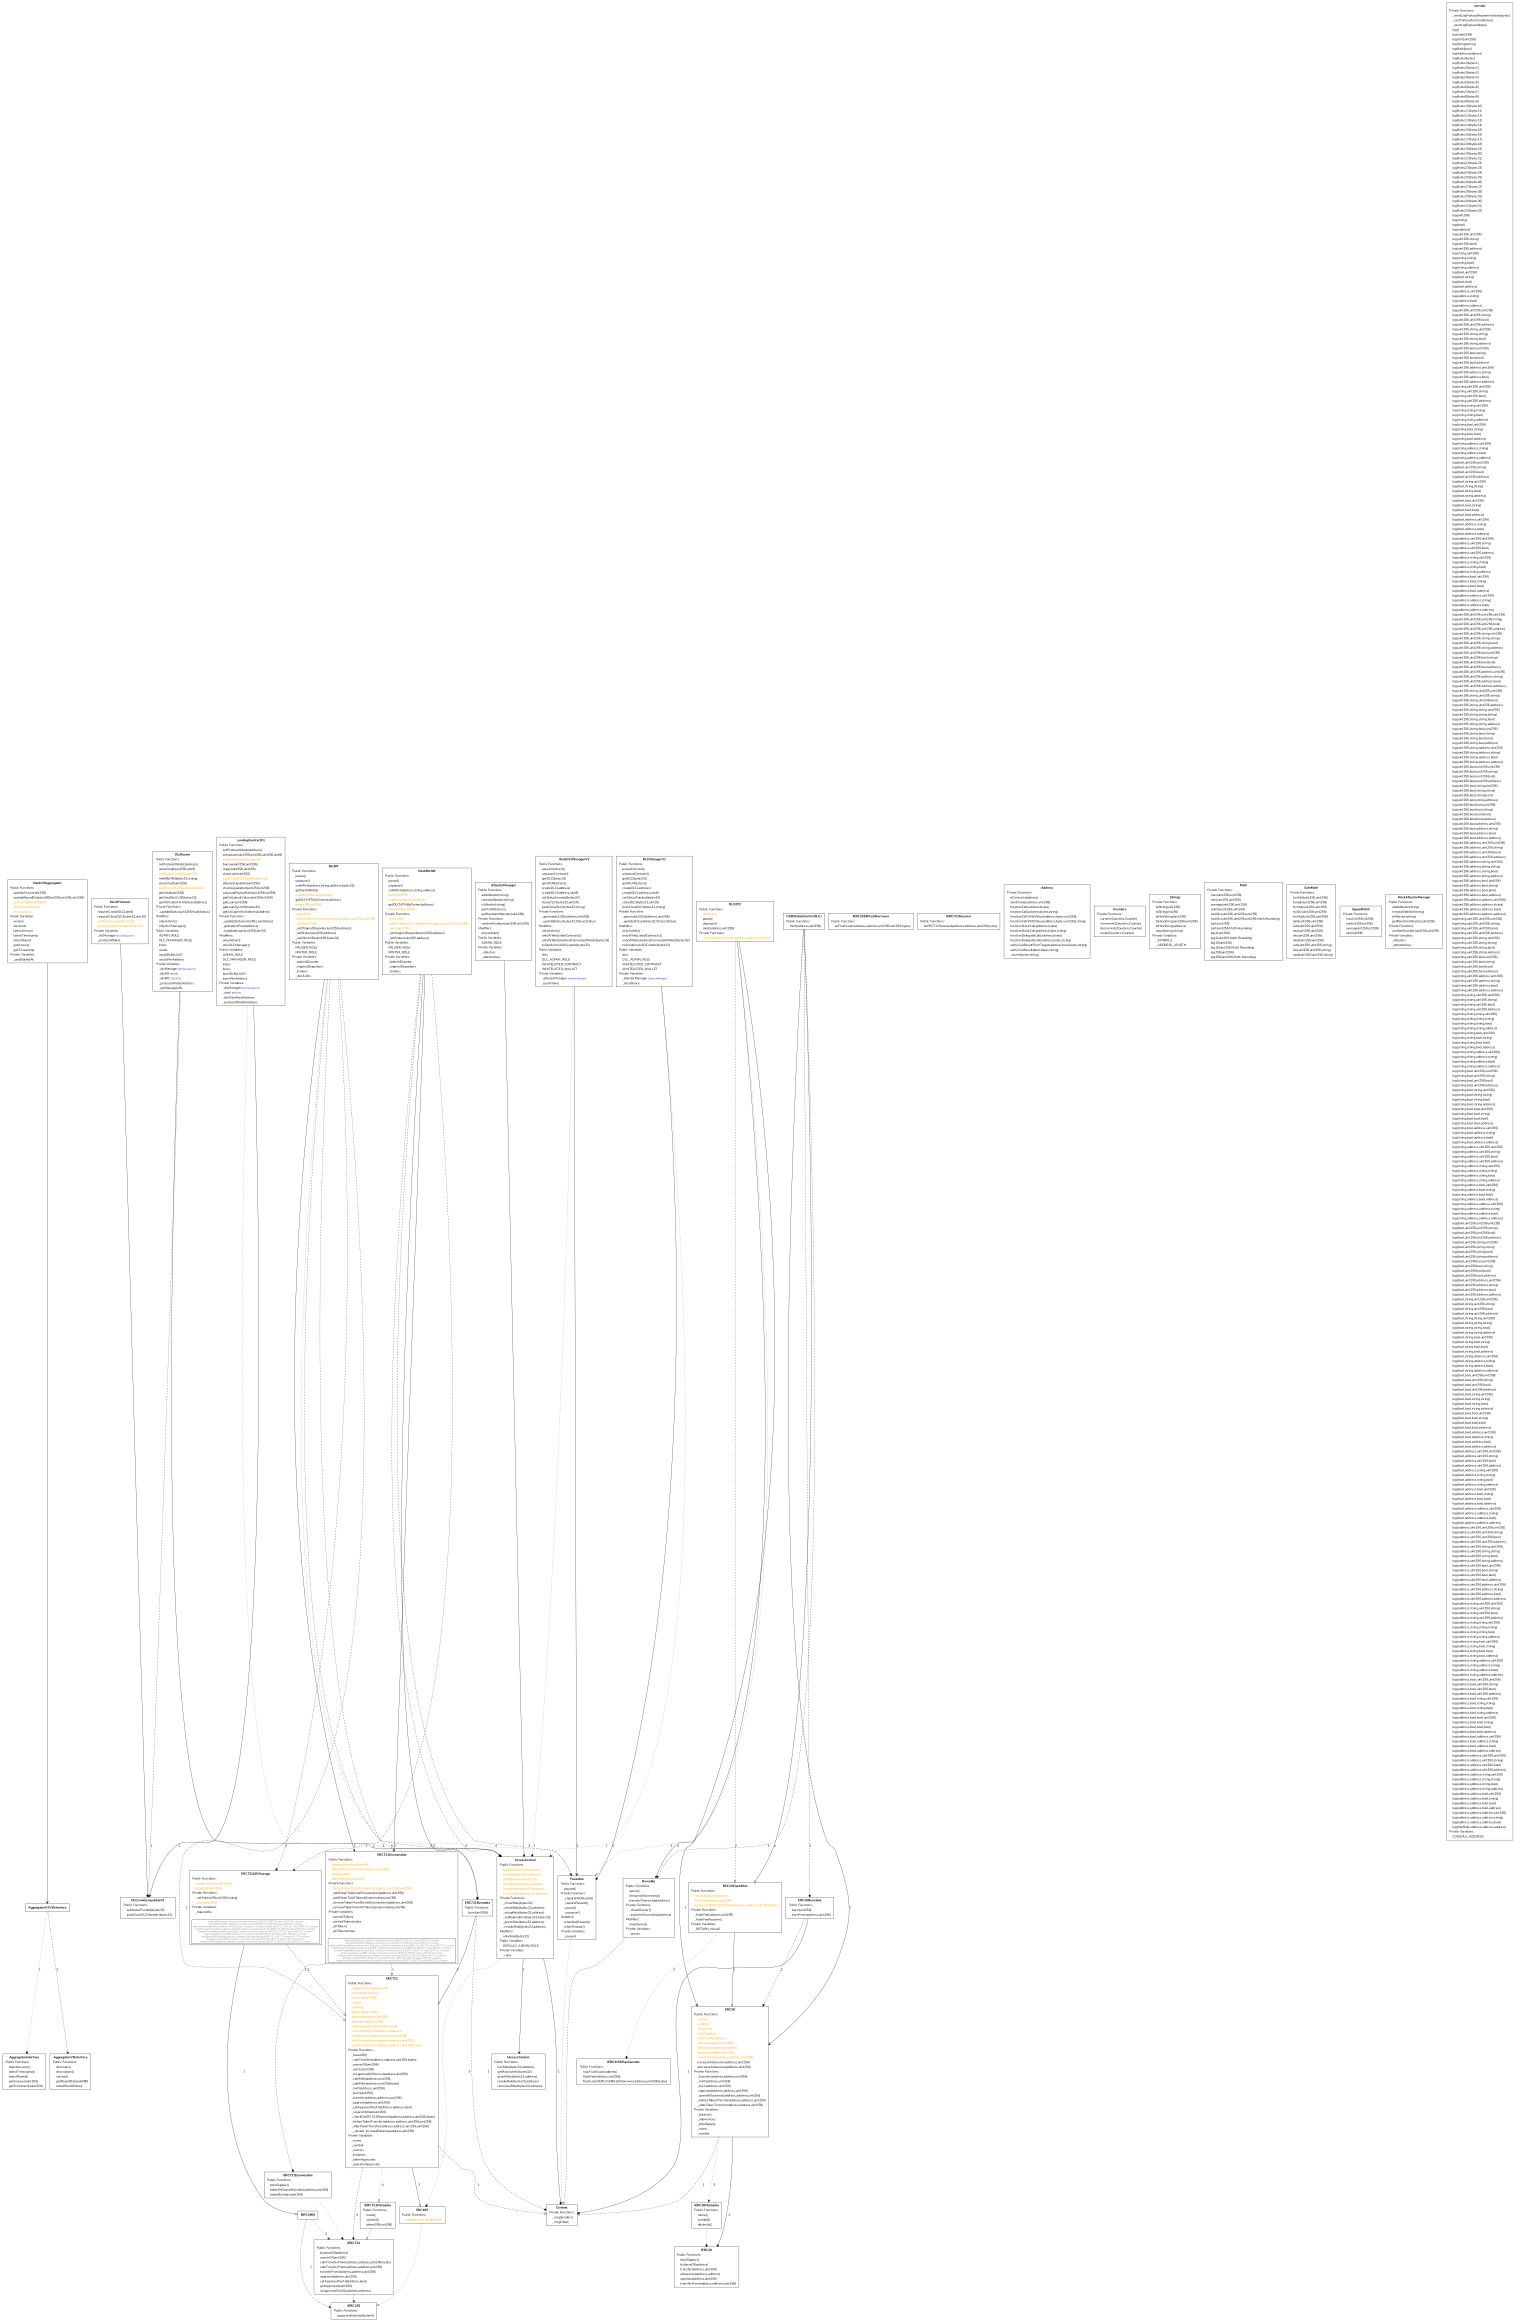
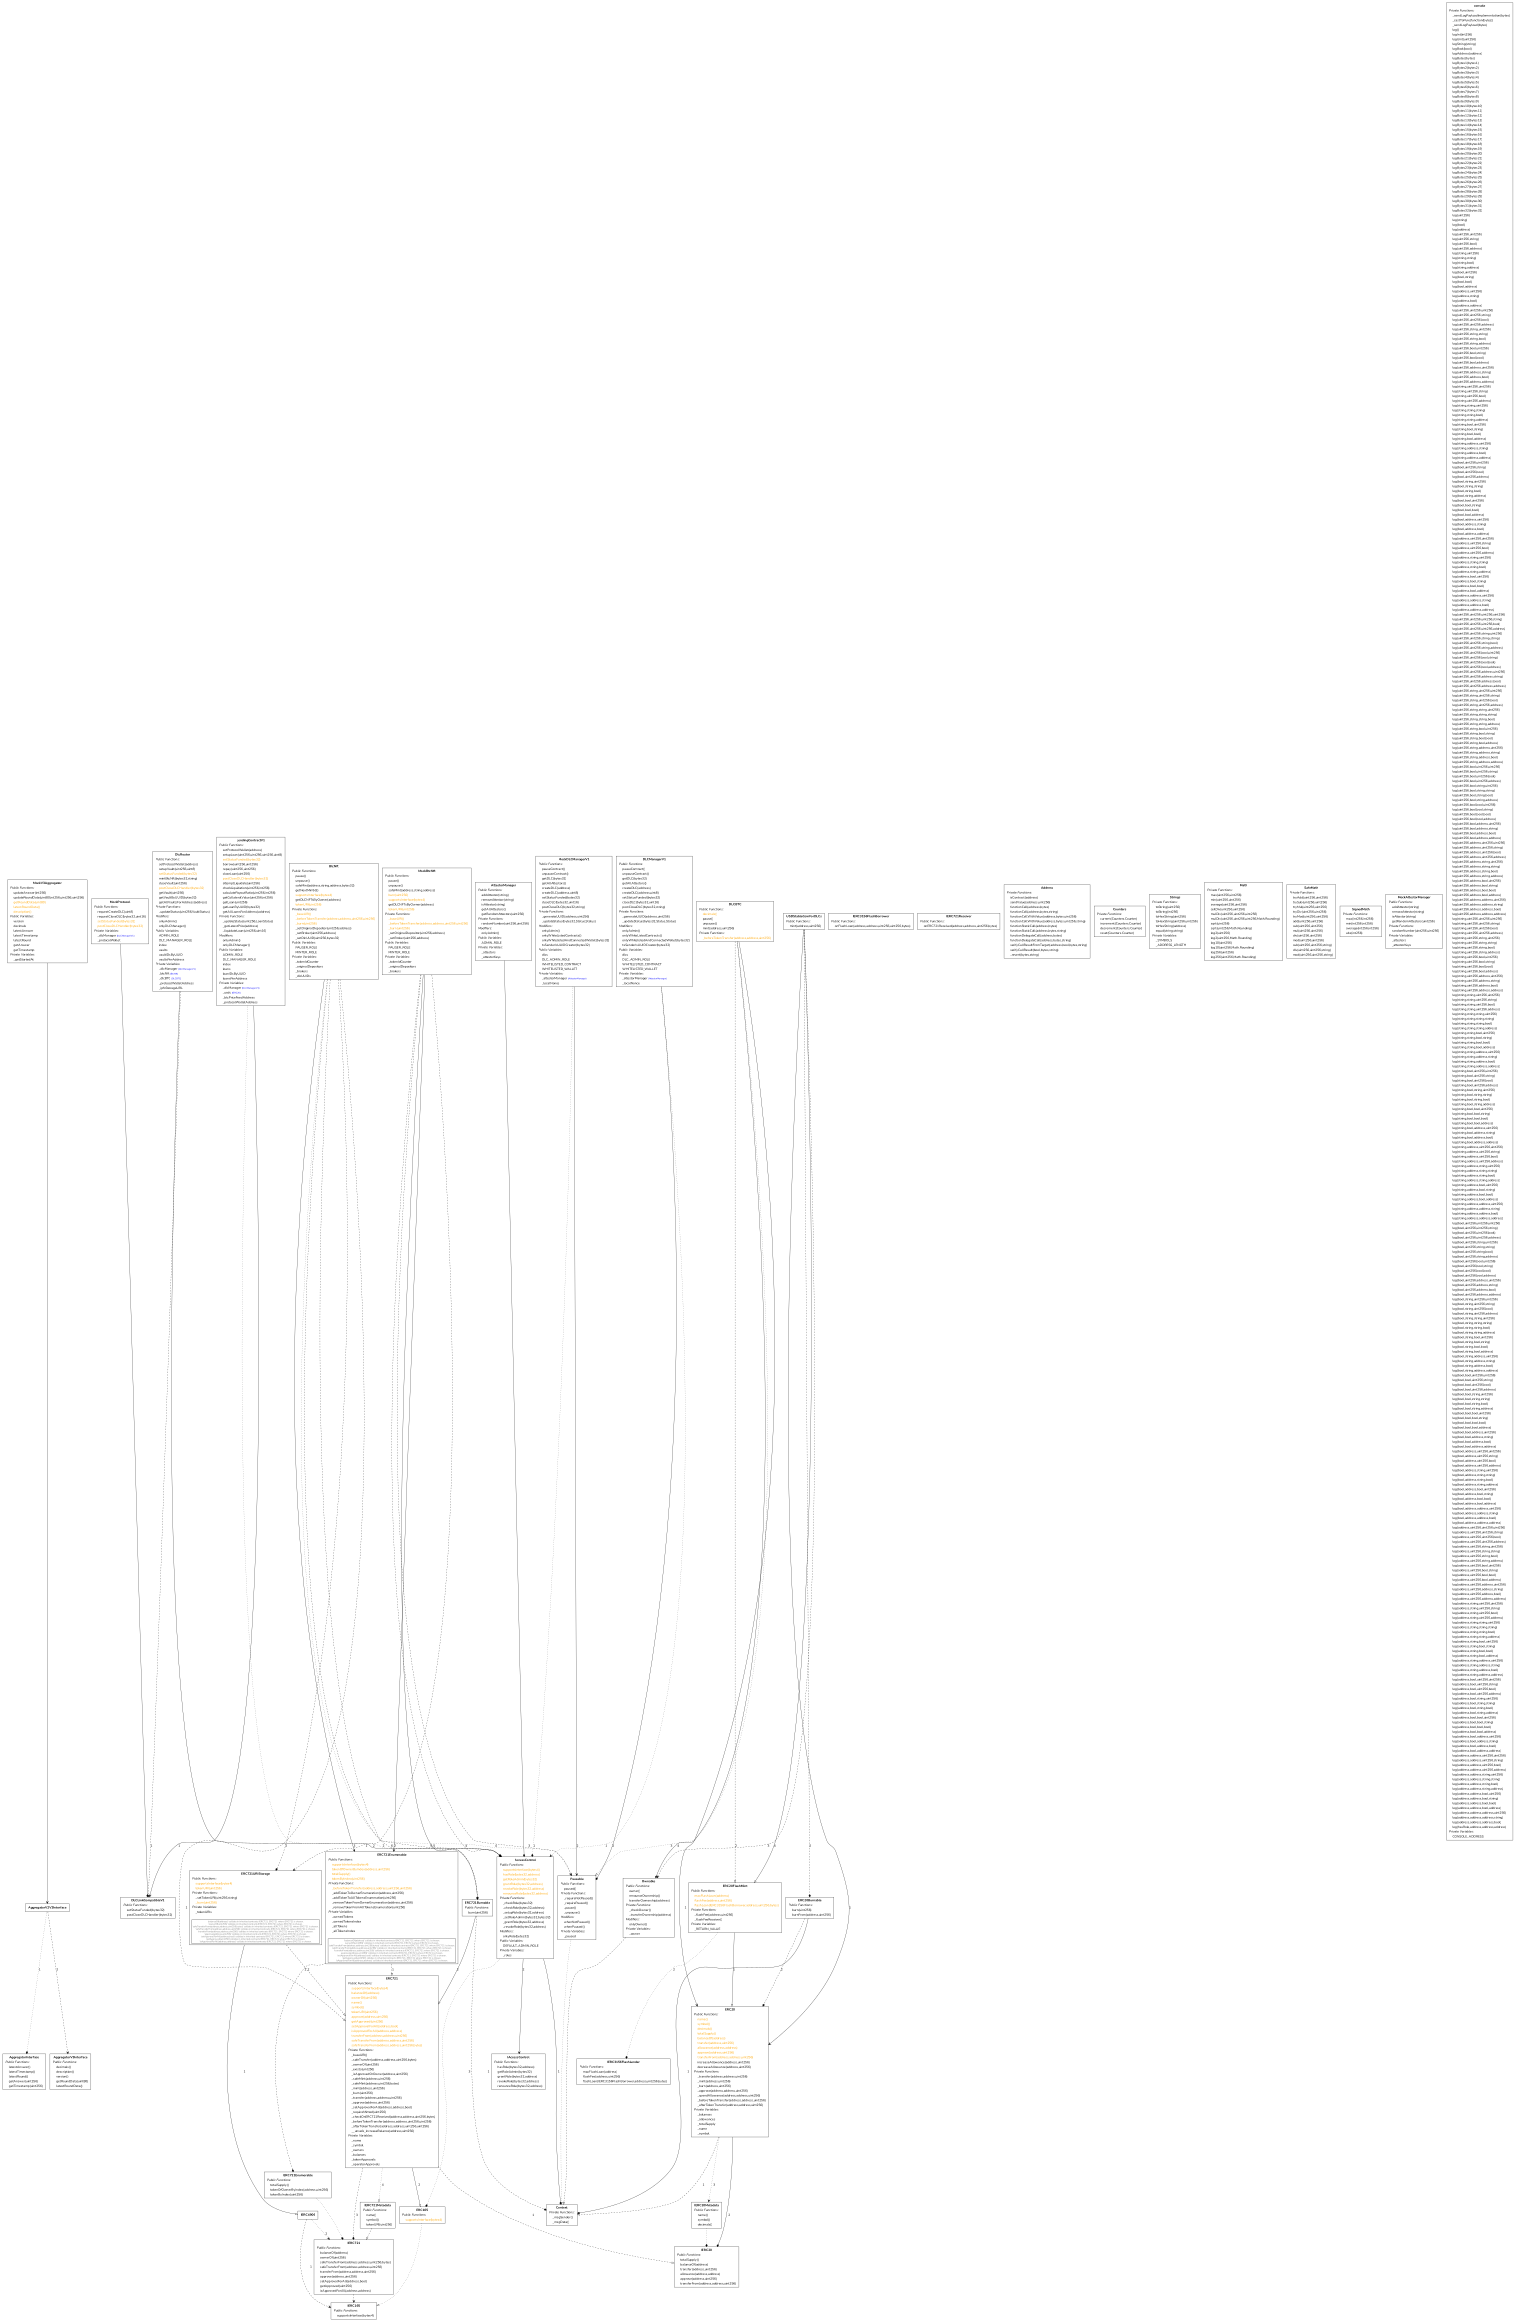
(477, 2197) -> (547, 2233)
